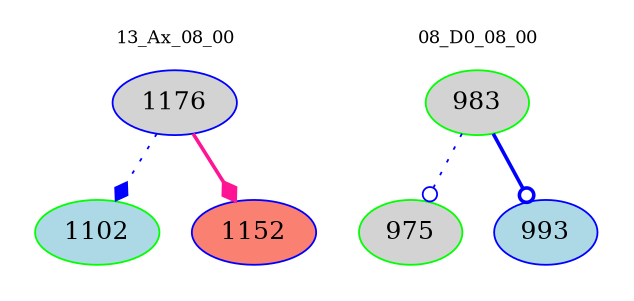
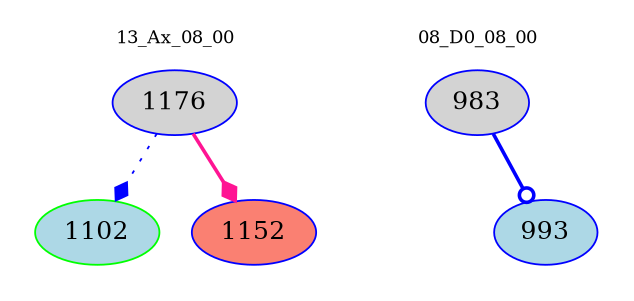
(477, 103) -> (477, 103)
(411, 232) -> none
